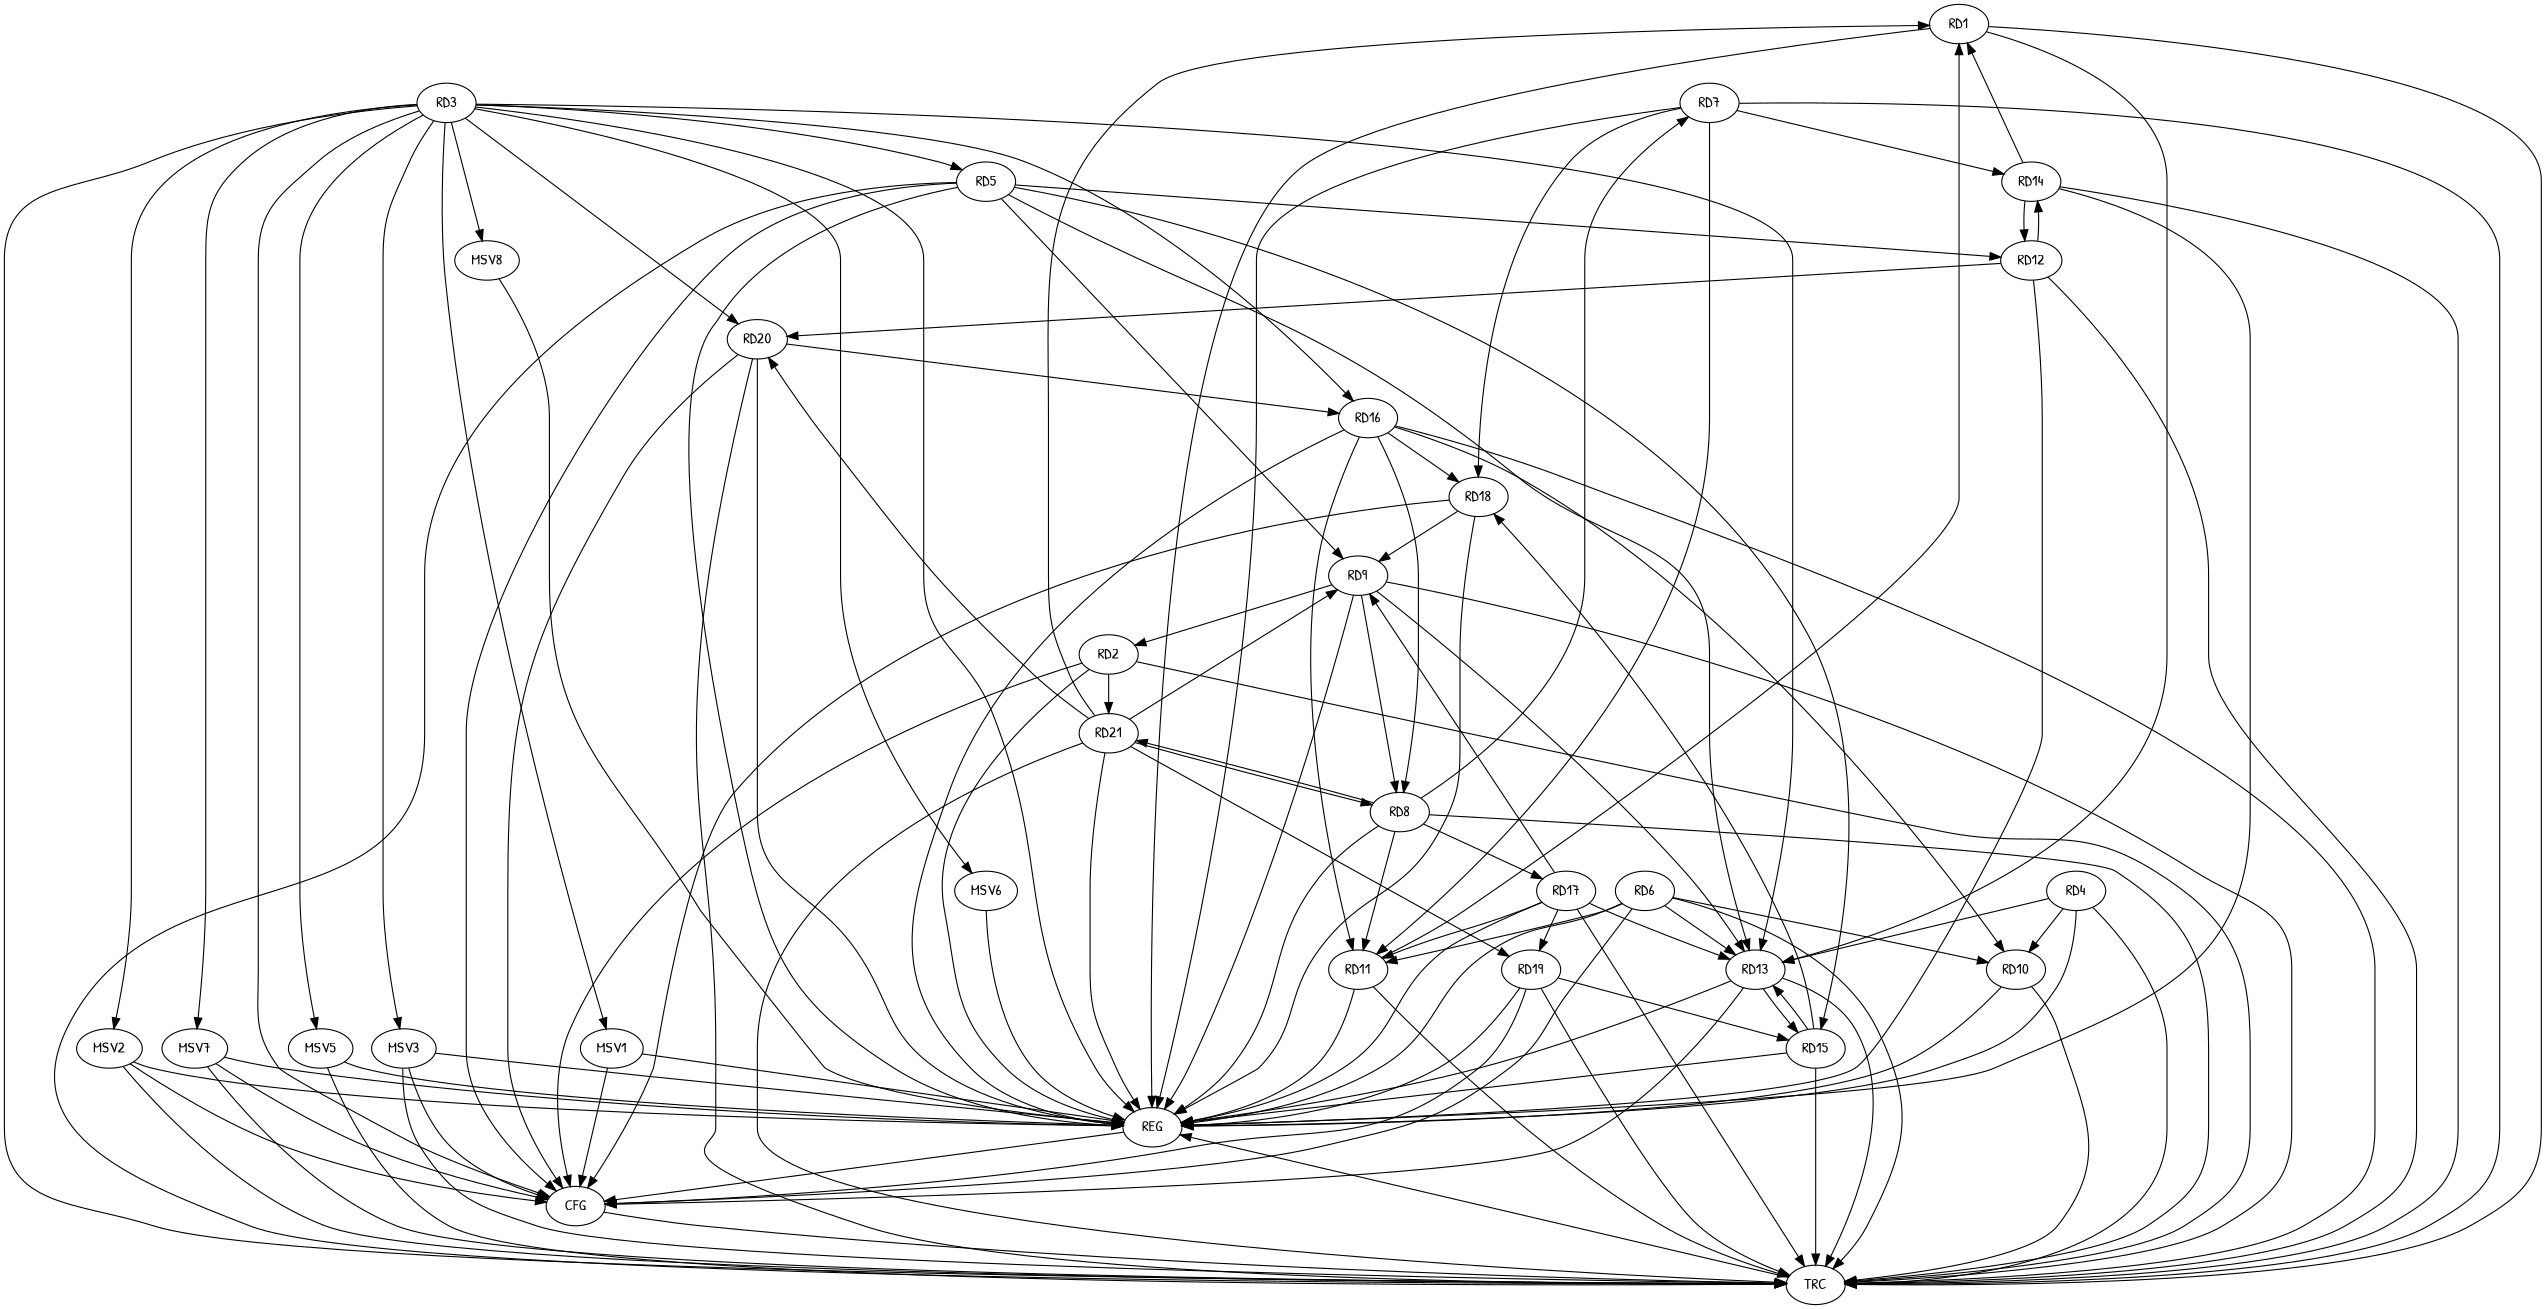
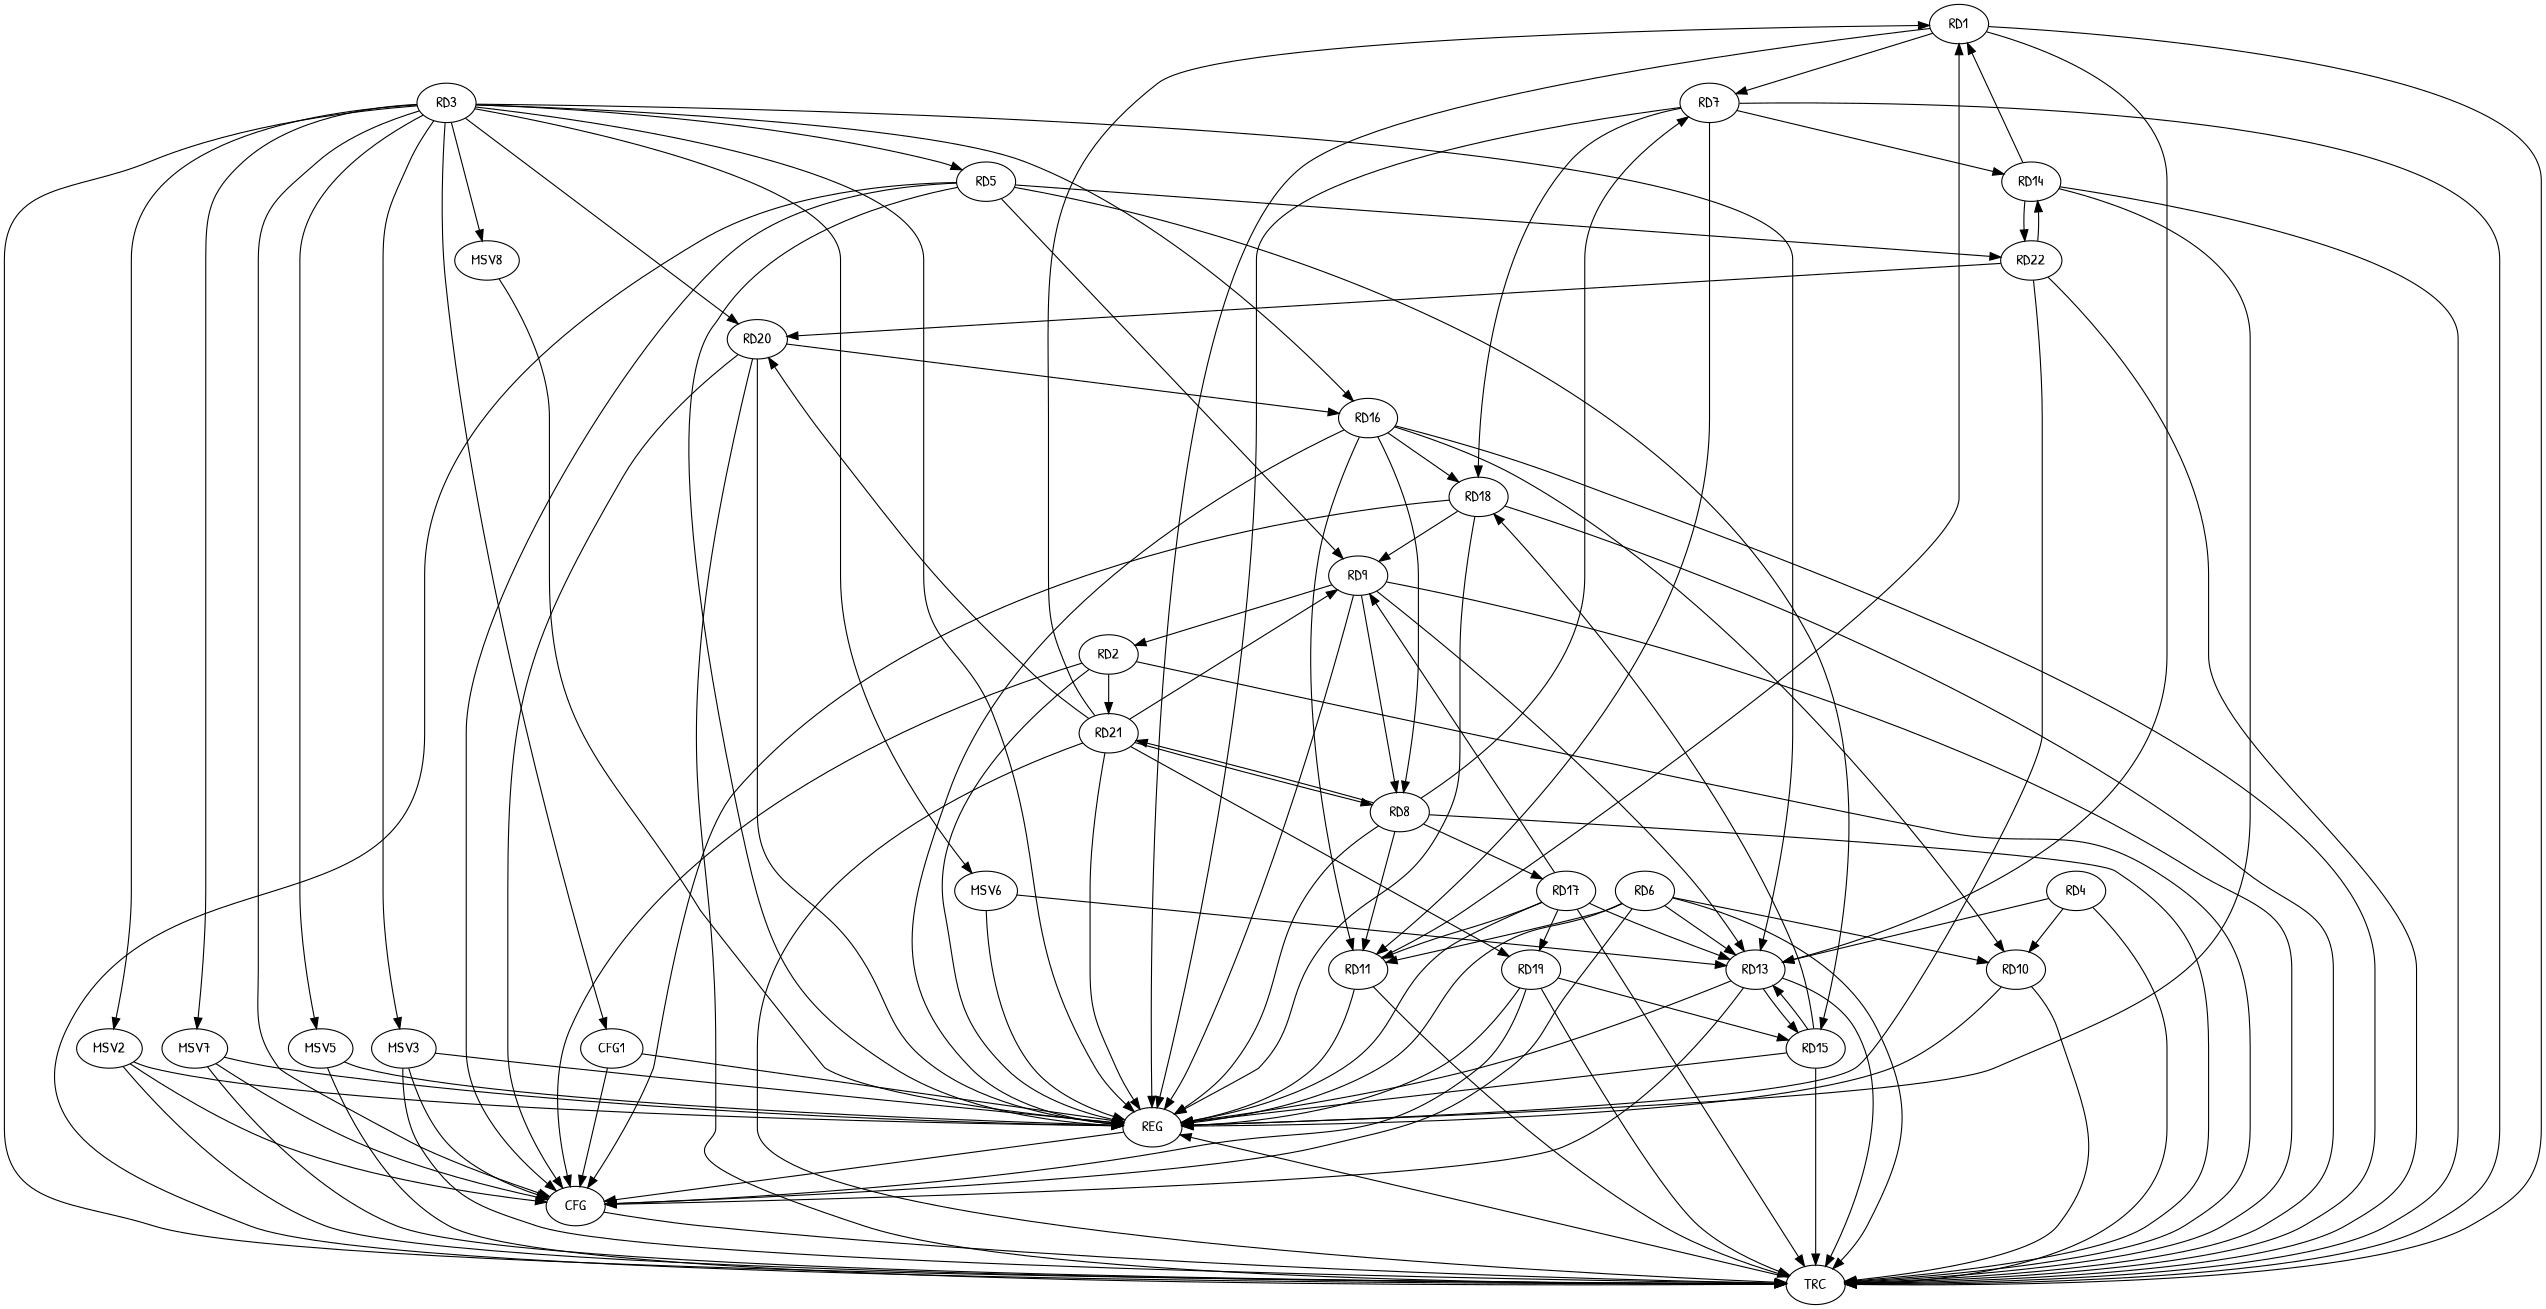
none -> (1840, 62)
(2031, 260) -> (2031, 260)
(1465, 437) -> (1384, 931)
none -> (2215, 850)
(612, 1048) -> (612, 1048)
(1922, 1072) -> none
